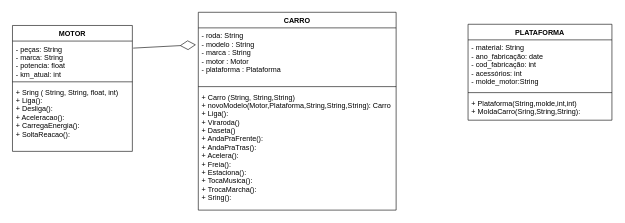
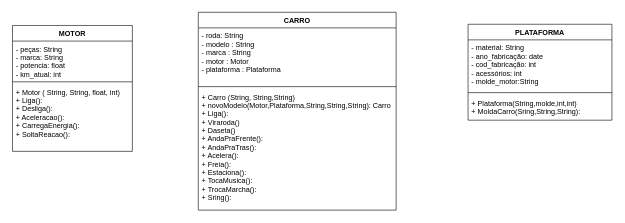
(157, 47) -> none
(77, 92) -> (78, 92)
